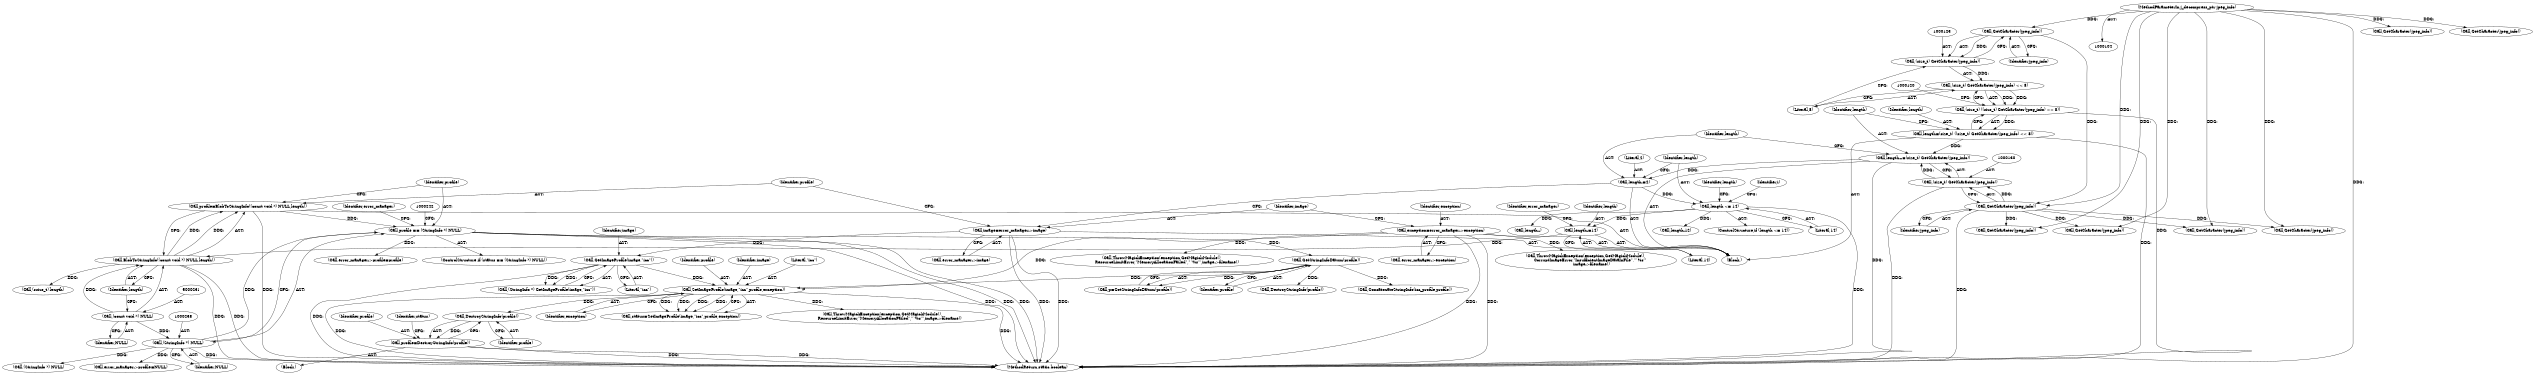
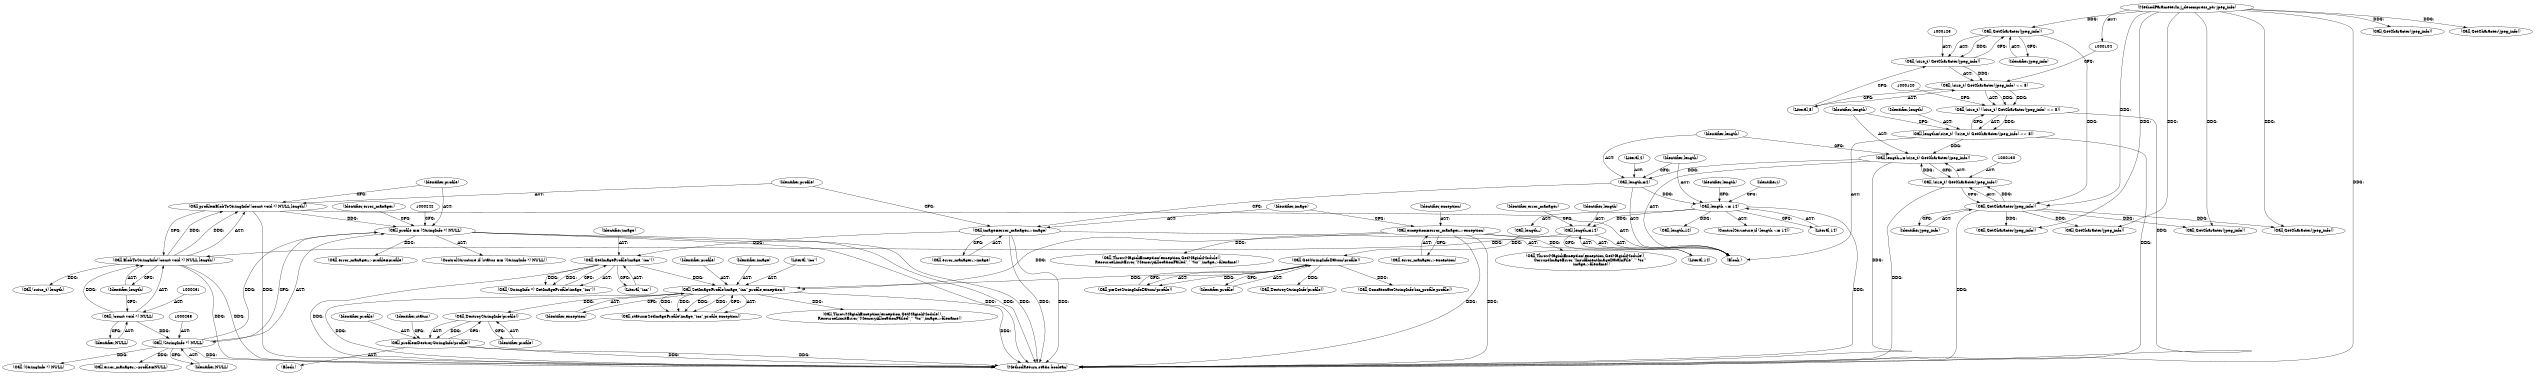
(1974, 100) -> (2054, 69)
(1548, 219) -> (1548, 219)
(891, 237) -> (1435, 249)
(191, 290) -> (191, 290)
